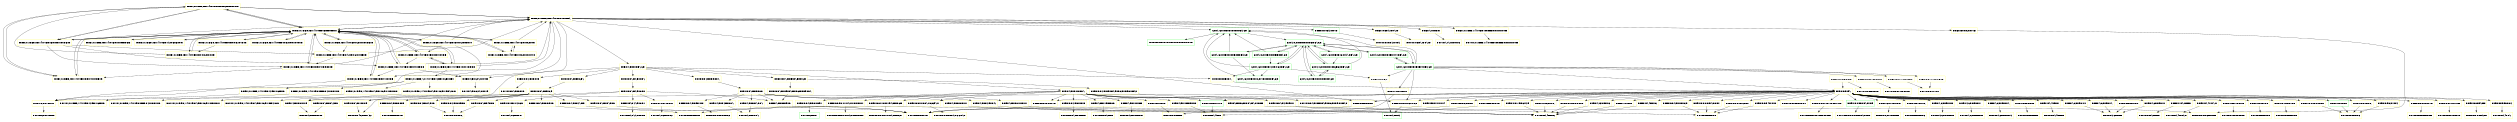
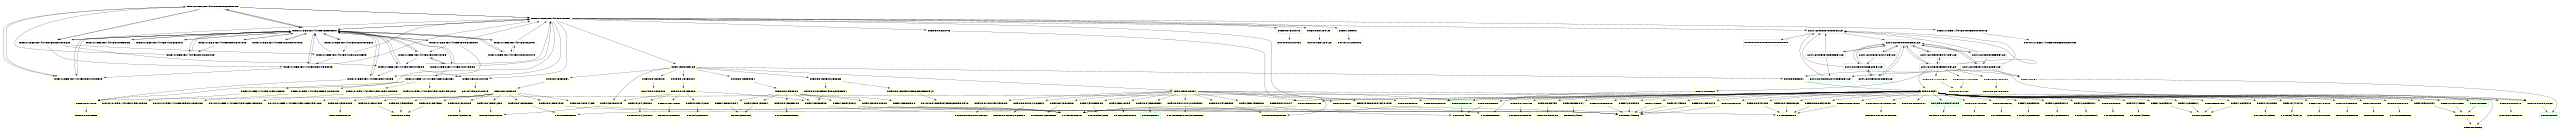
(1842, 84) -> (2136, 97)
(445, 96) -> (500, 96)
(1860, 103) -> (1945, 103)
(2357, 109) -> (2469, 121)
(1854, 115) -> (1943, 115)
